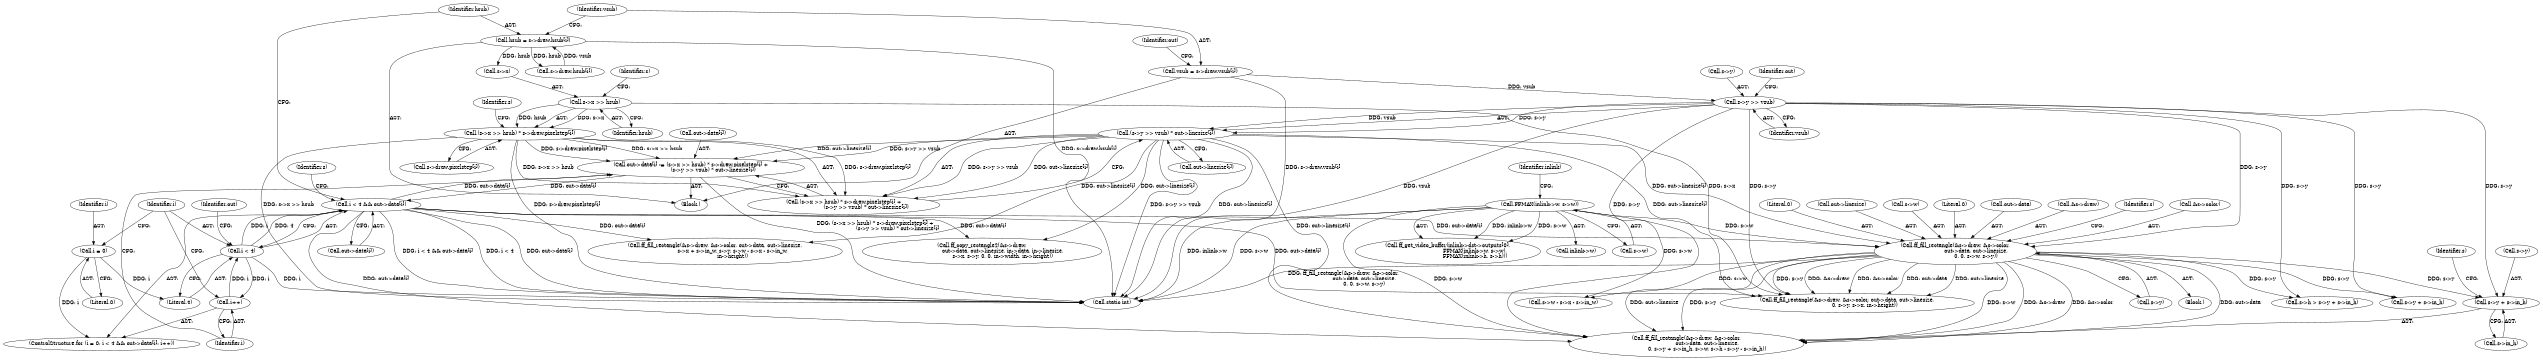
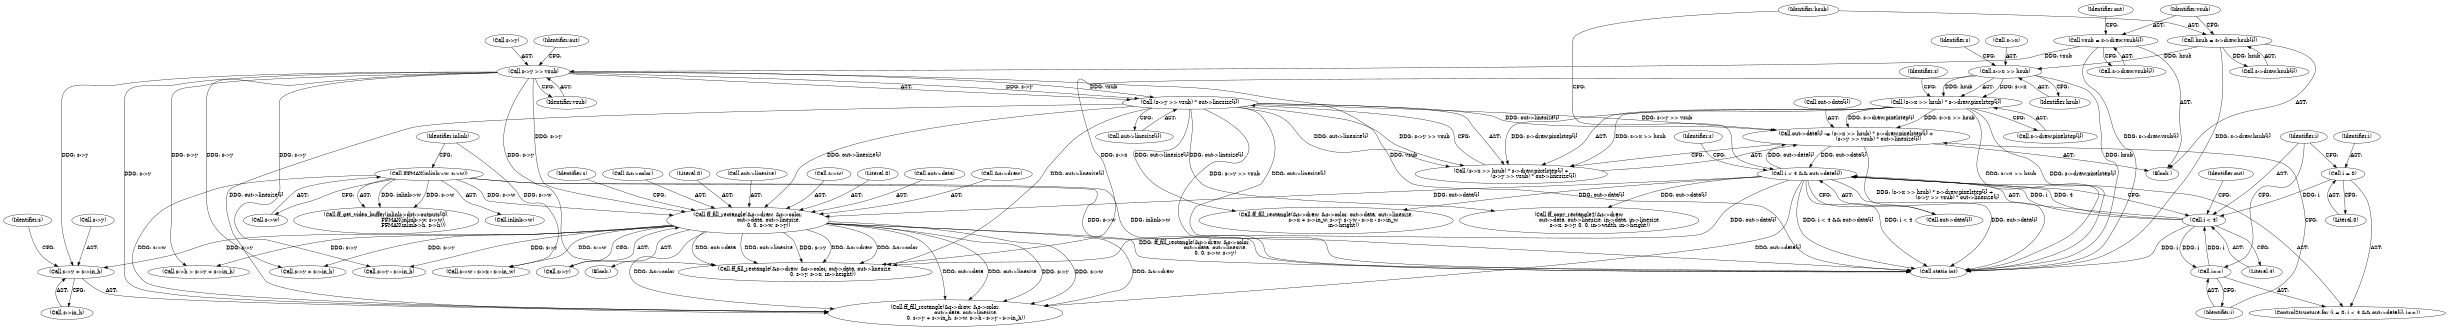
(503, 53) -> (2120, 61)
(578, 56) -> (2271, 56)
none -> (2126, 72)
none -> (2113, 200)
(1661, 243) -> (537, 203)
none -> (389, 272)
(127, 283) -> (2278, 199)
(70, 303) -> (2377, 248)
